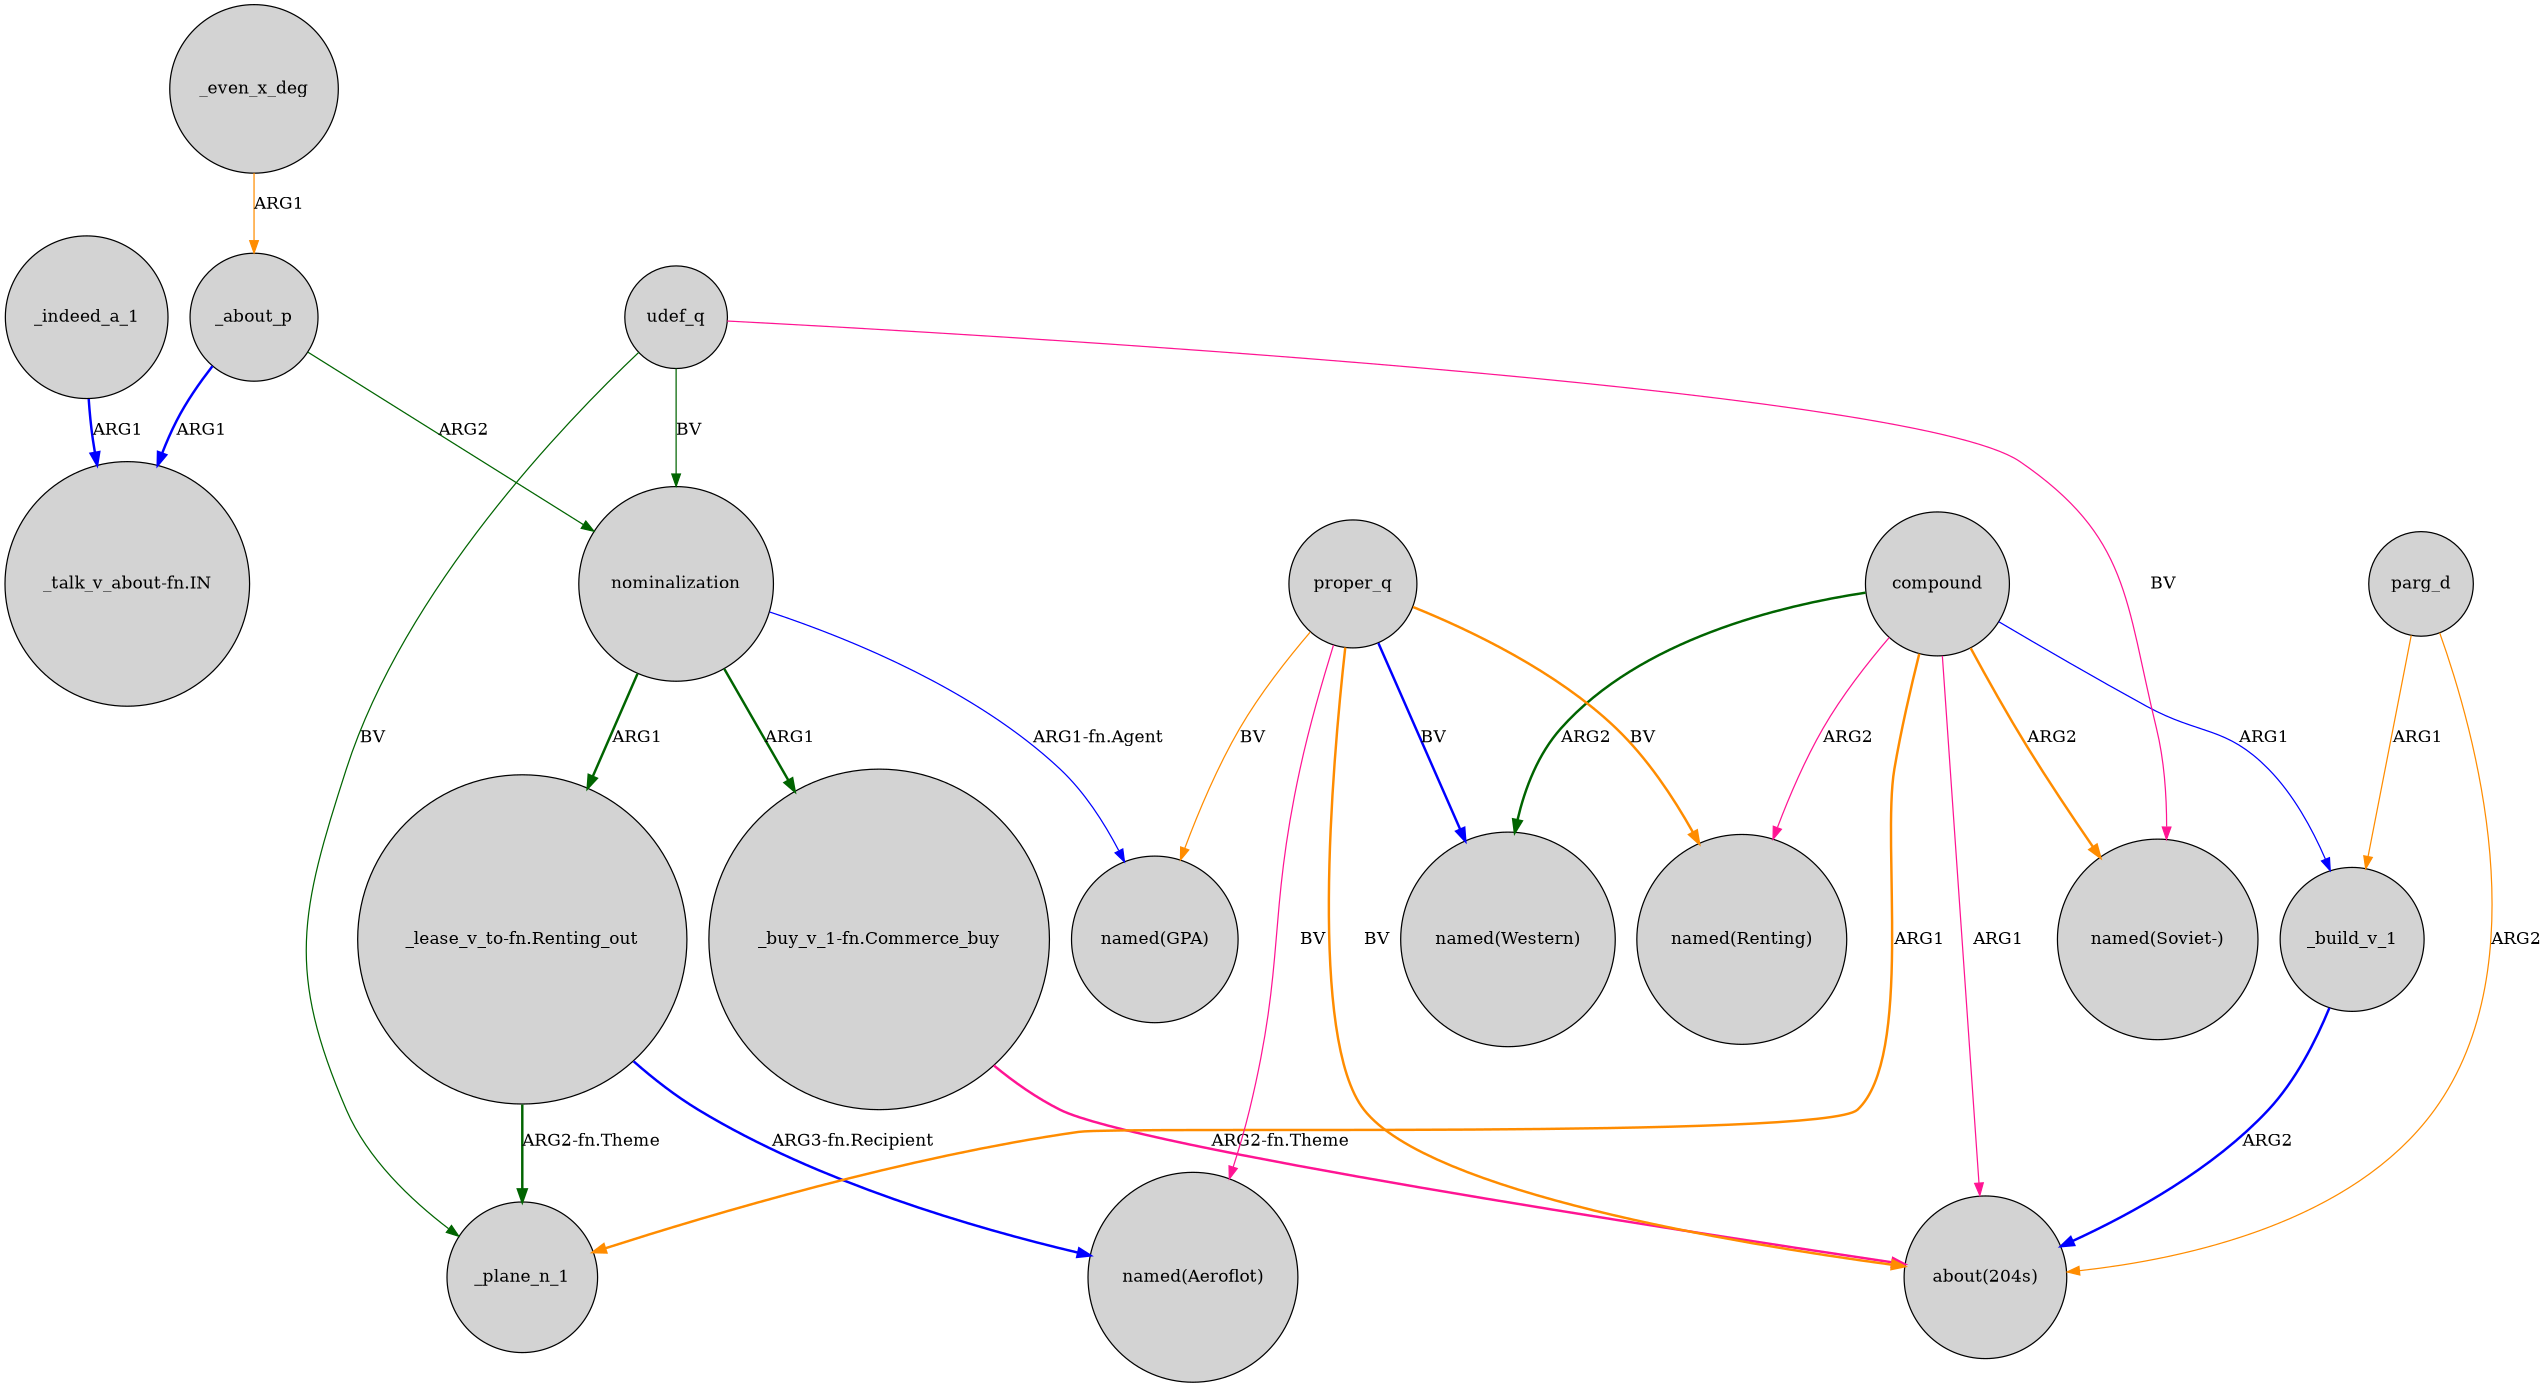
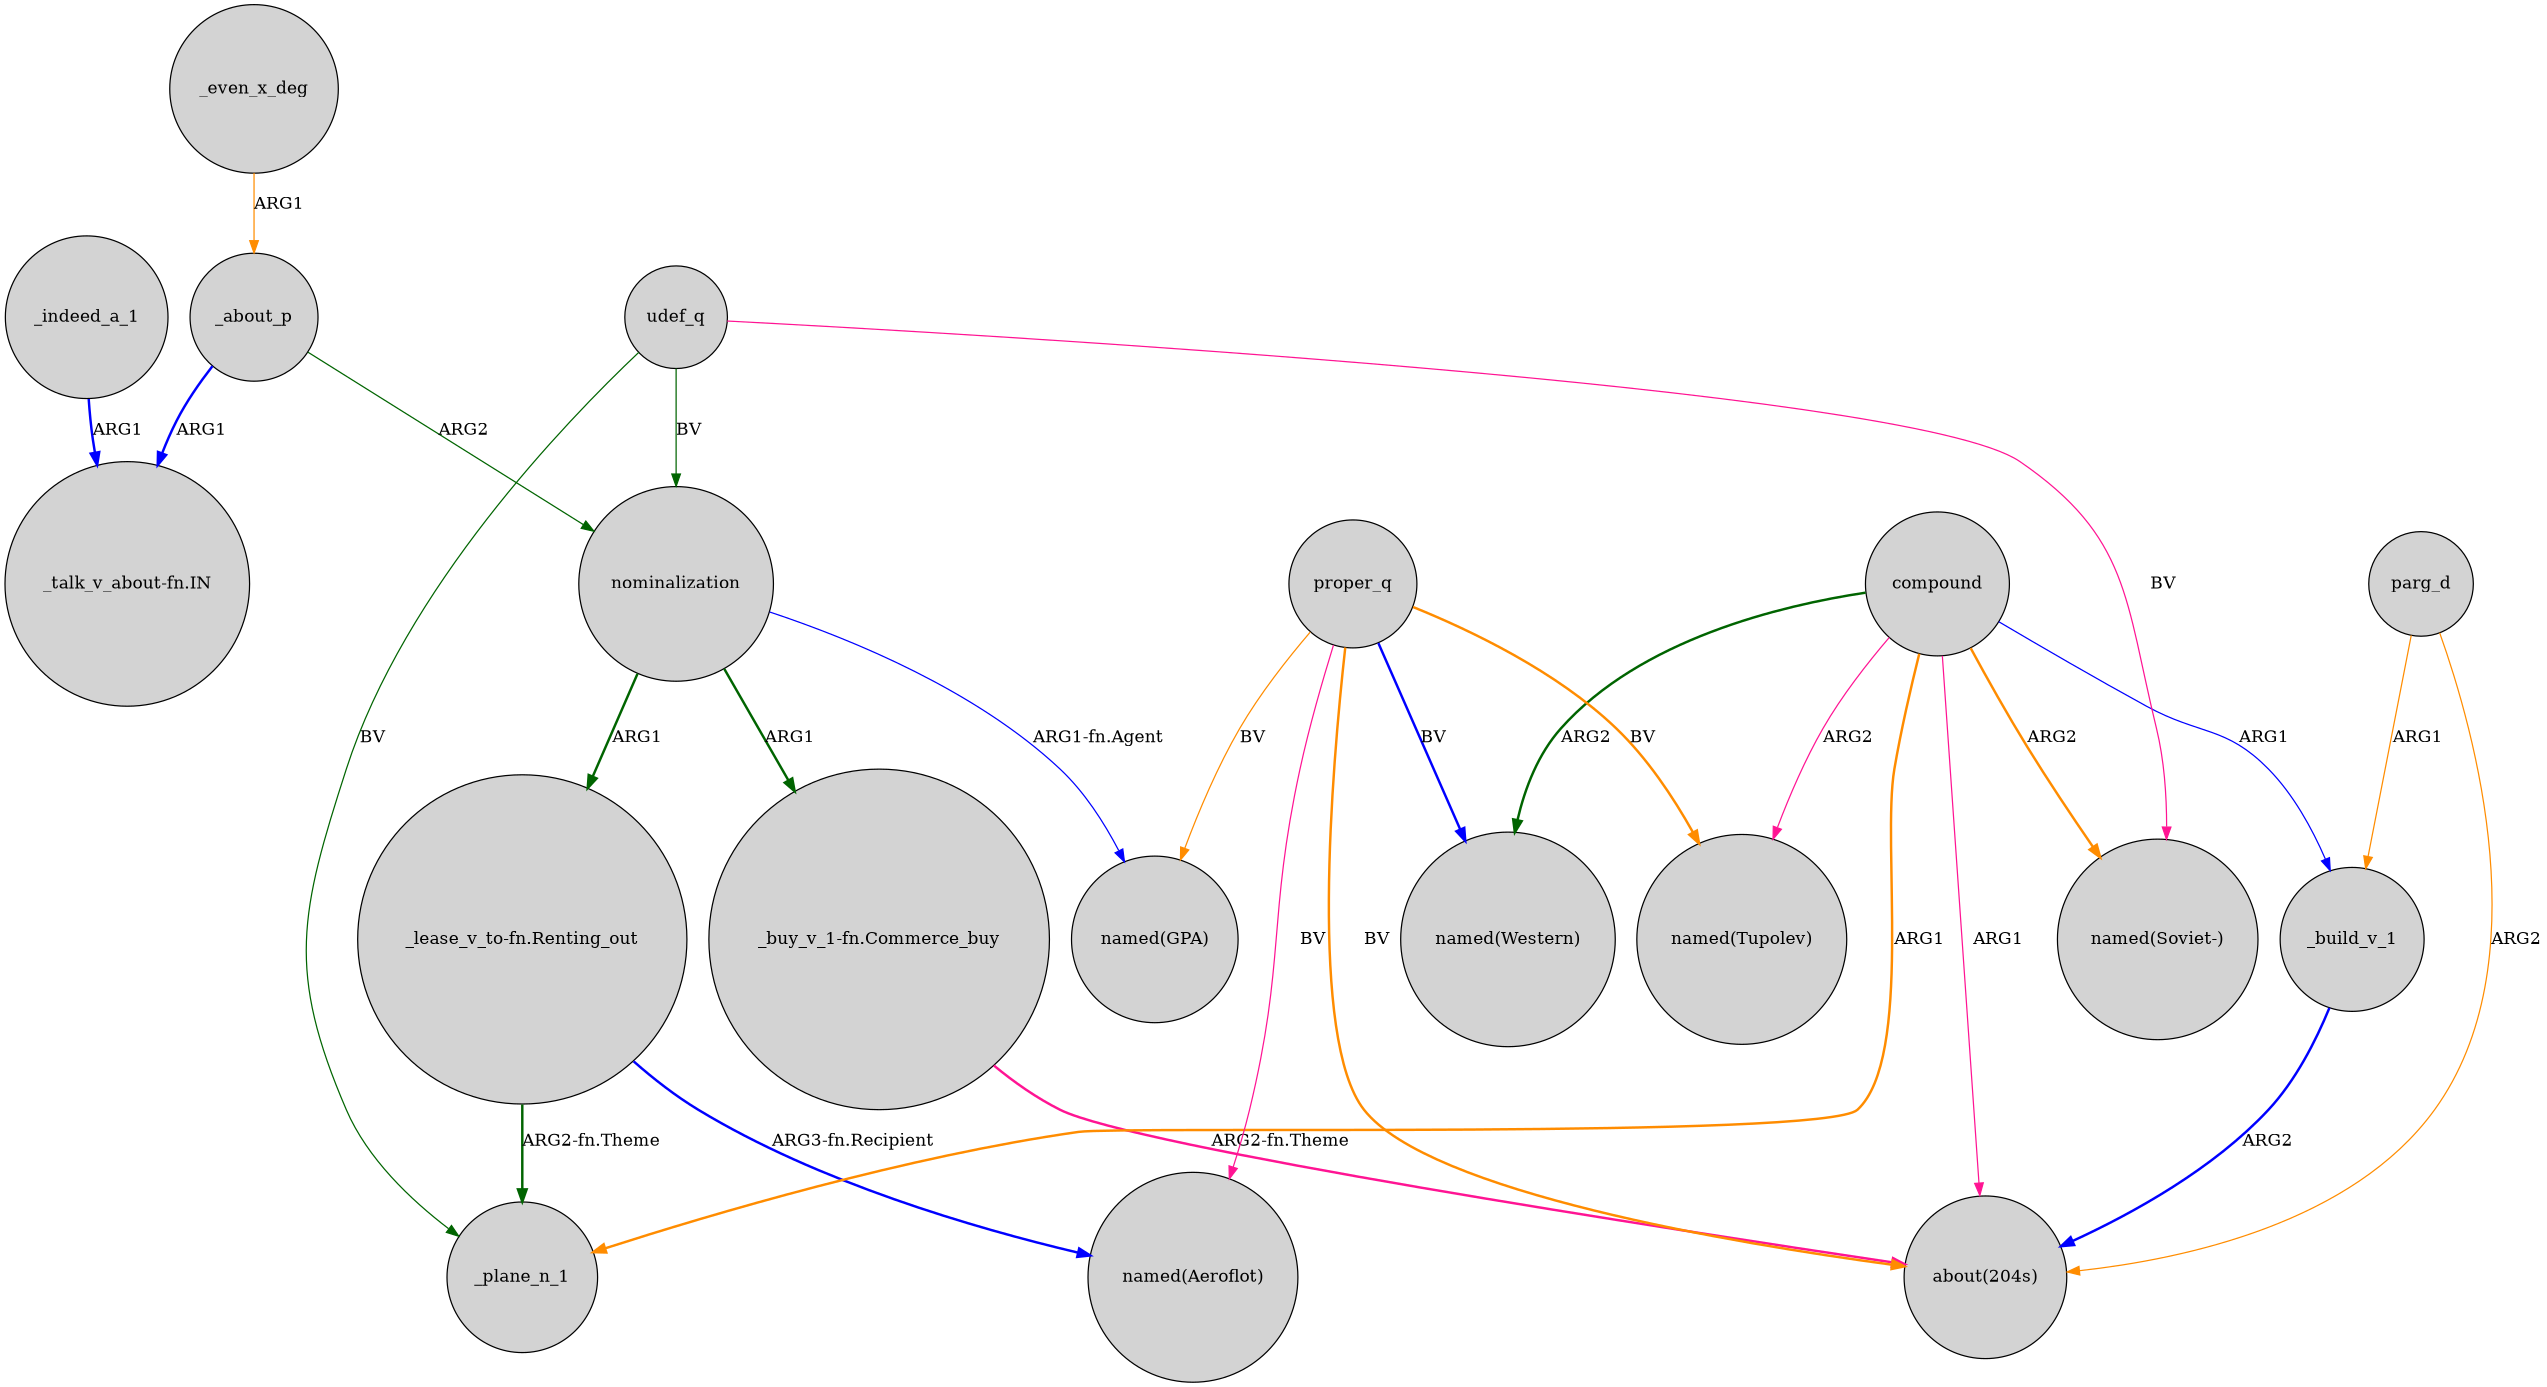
(1742, 939) -> (1742, 939)
